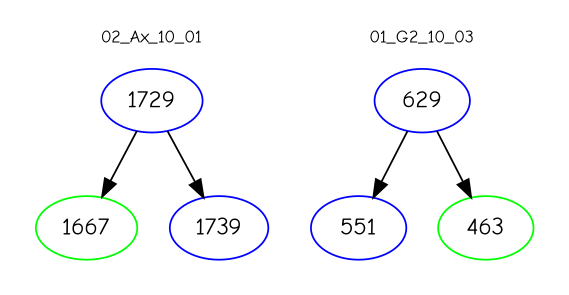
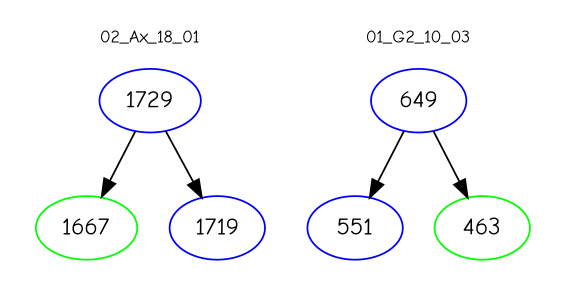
(152, 38) -> (150, 38)
(422, 101) -> (419, 101)
(219, 228) -> (217, 228)
